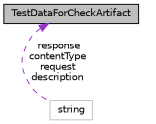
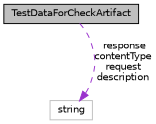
(23, 67) -> (95, 57)
